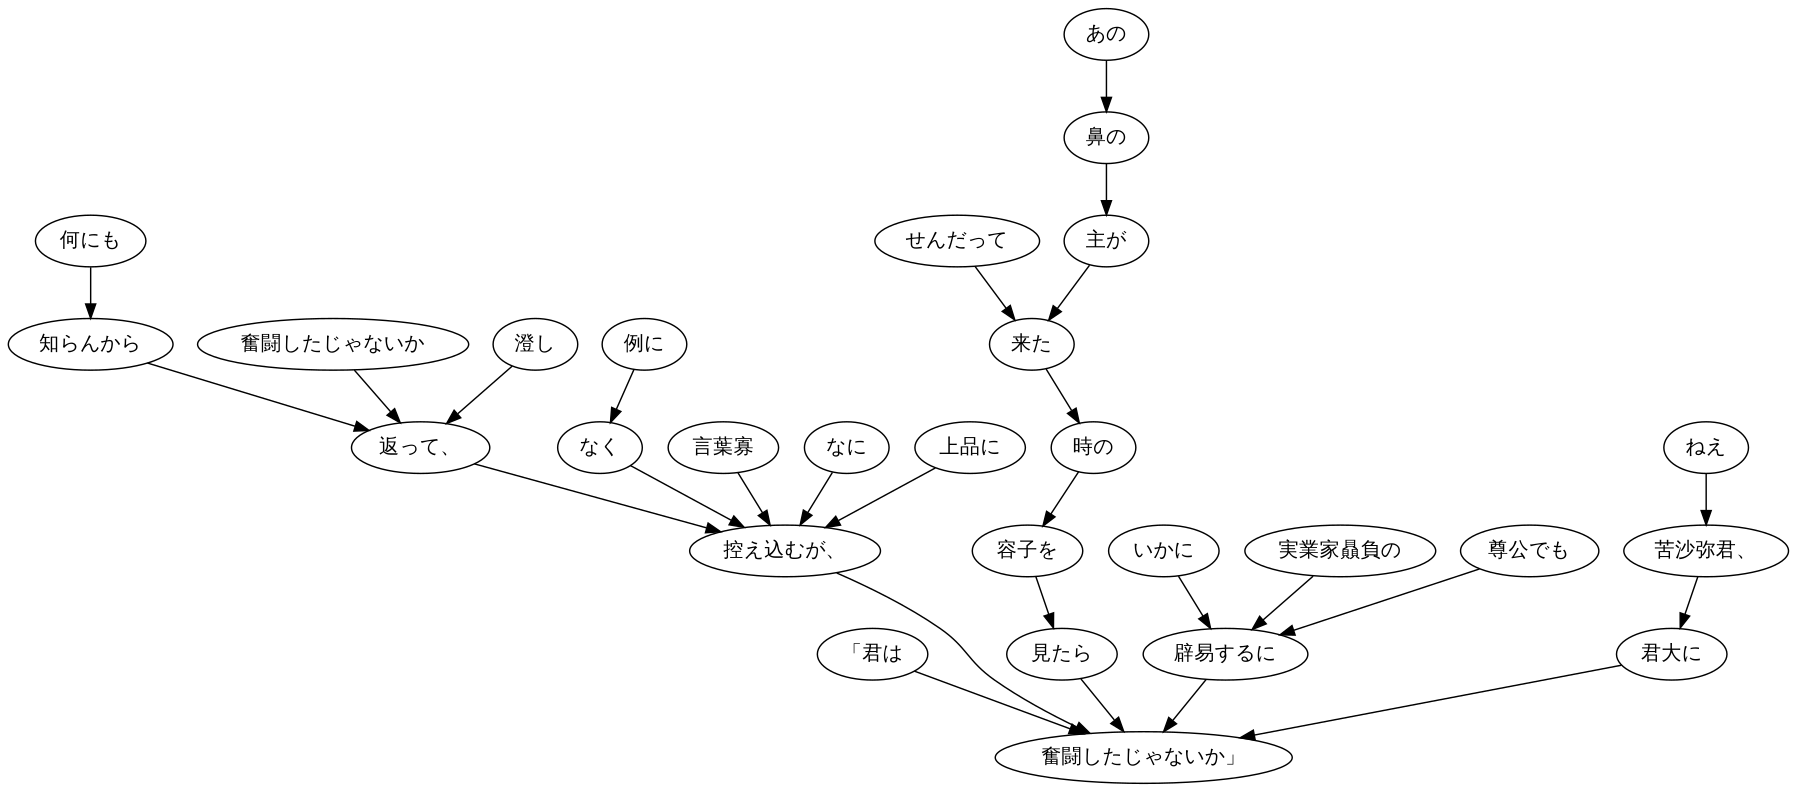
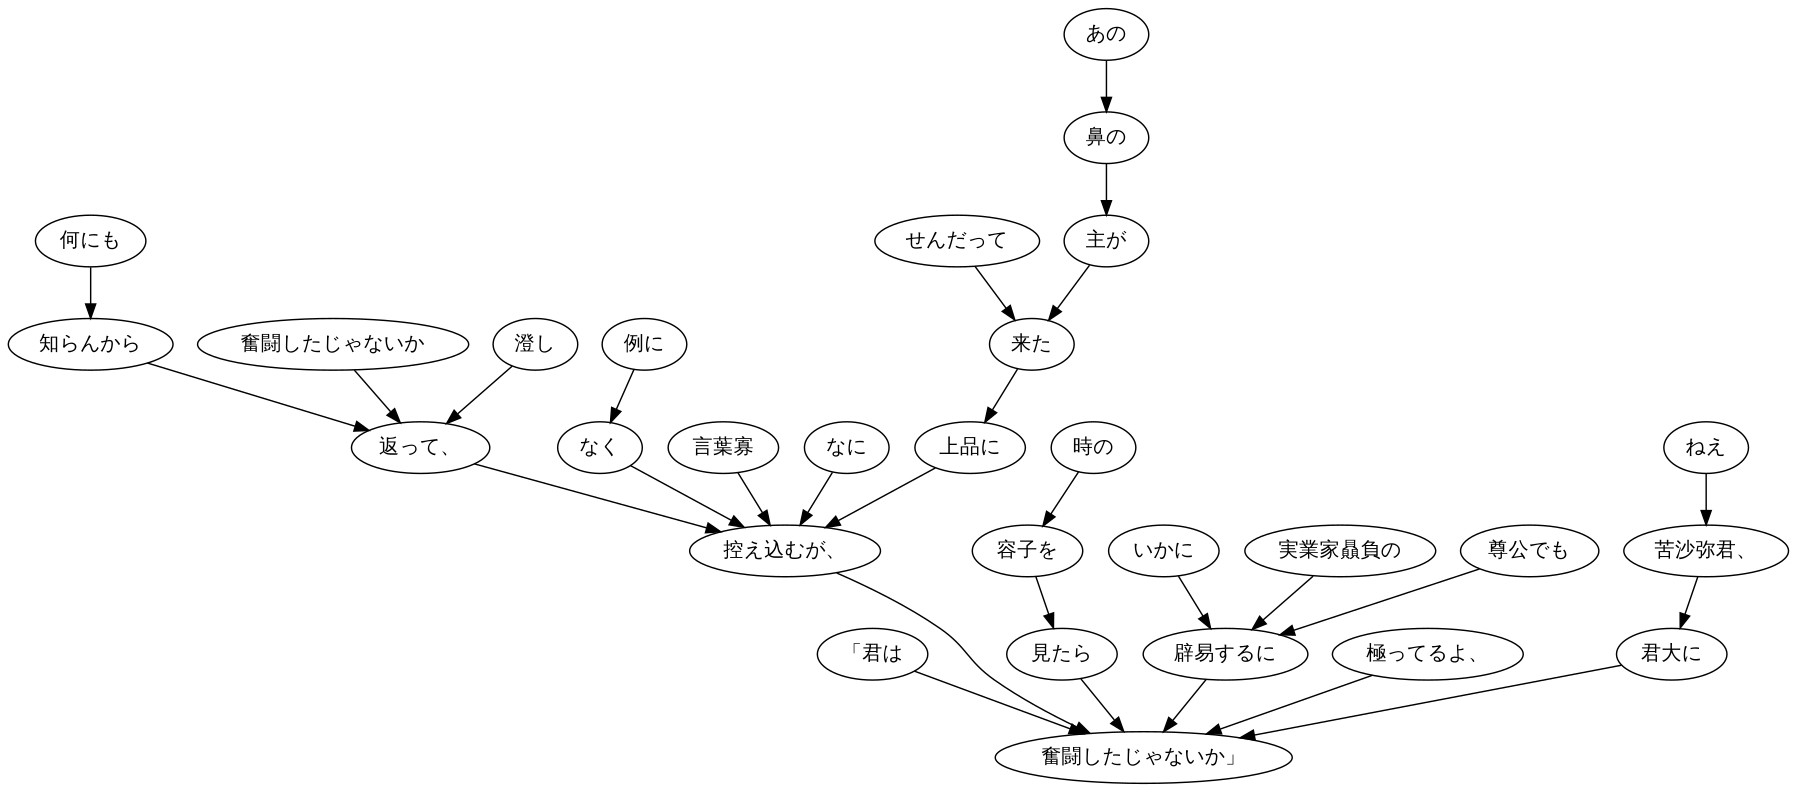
(1059, 390) -> (1005, 389)
none -> (1428, 654)
